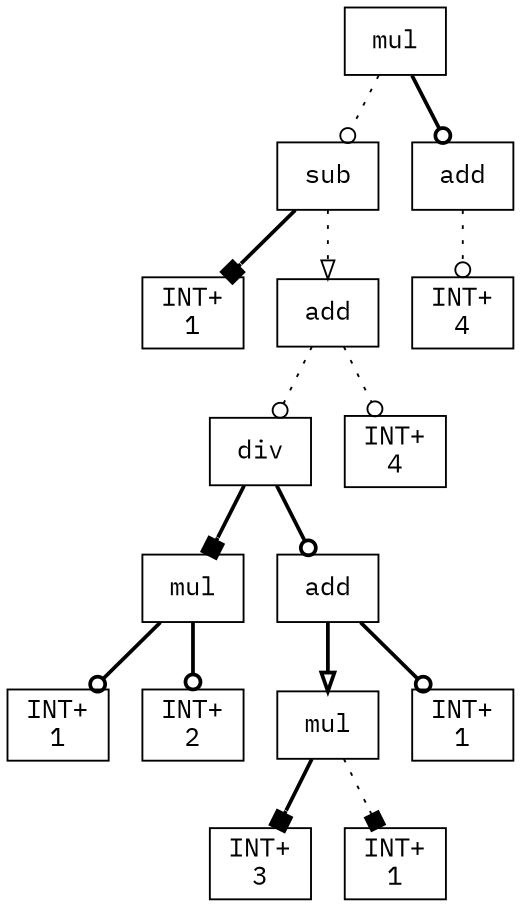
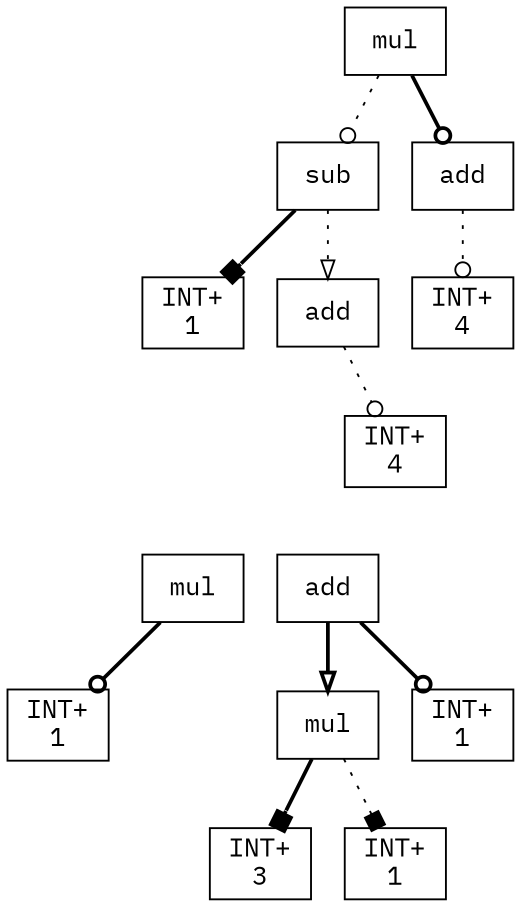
(260, 452) -> none
(193, 725) -> none
